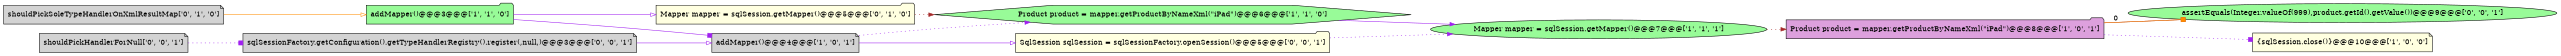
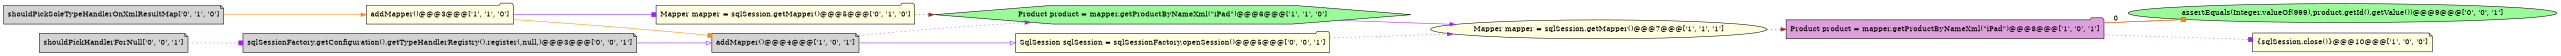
(292, 15) -> (292, 15)
(440, 15) -> (440, 15)
(582, 15) -> (582, 15)
(610, 27) -> (610, 27)
(1599, 29) -> (1599, 29)
